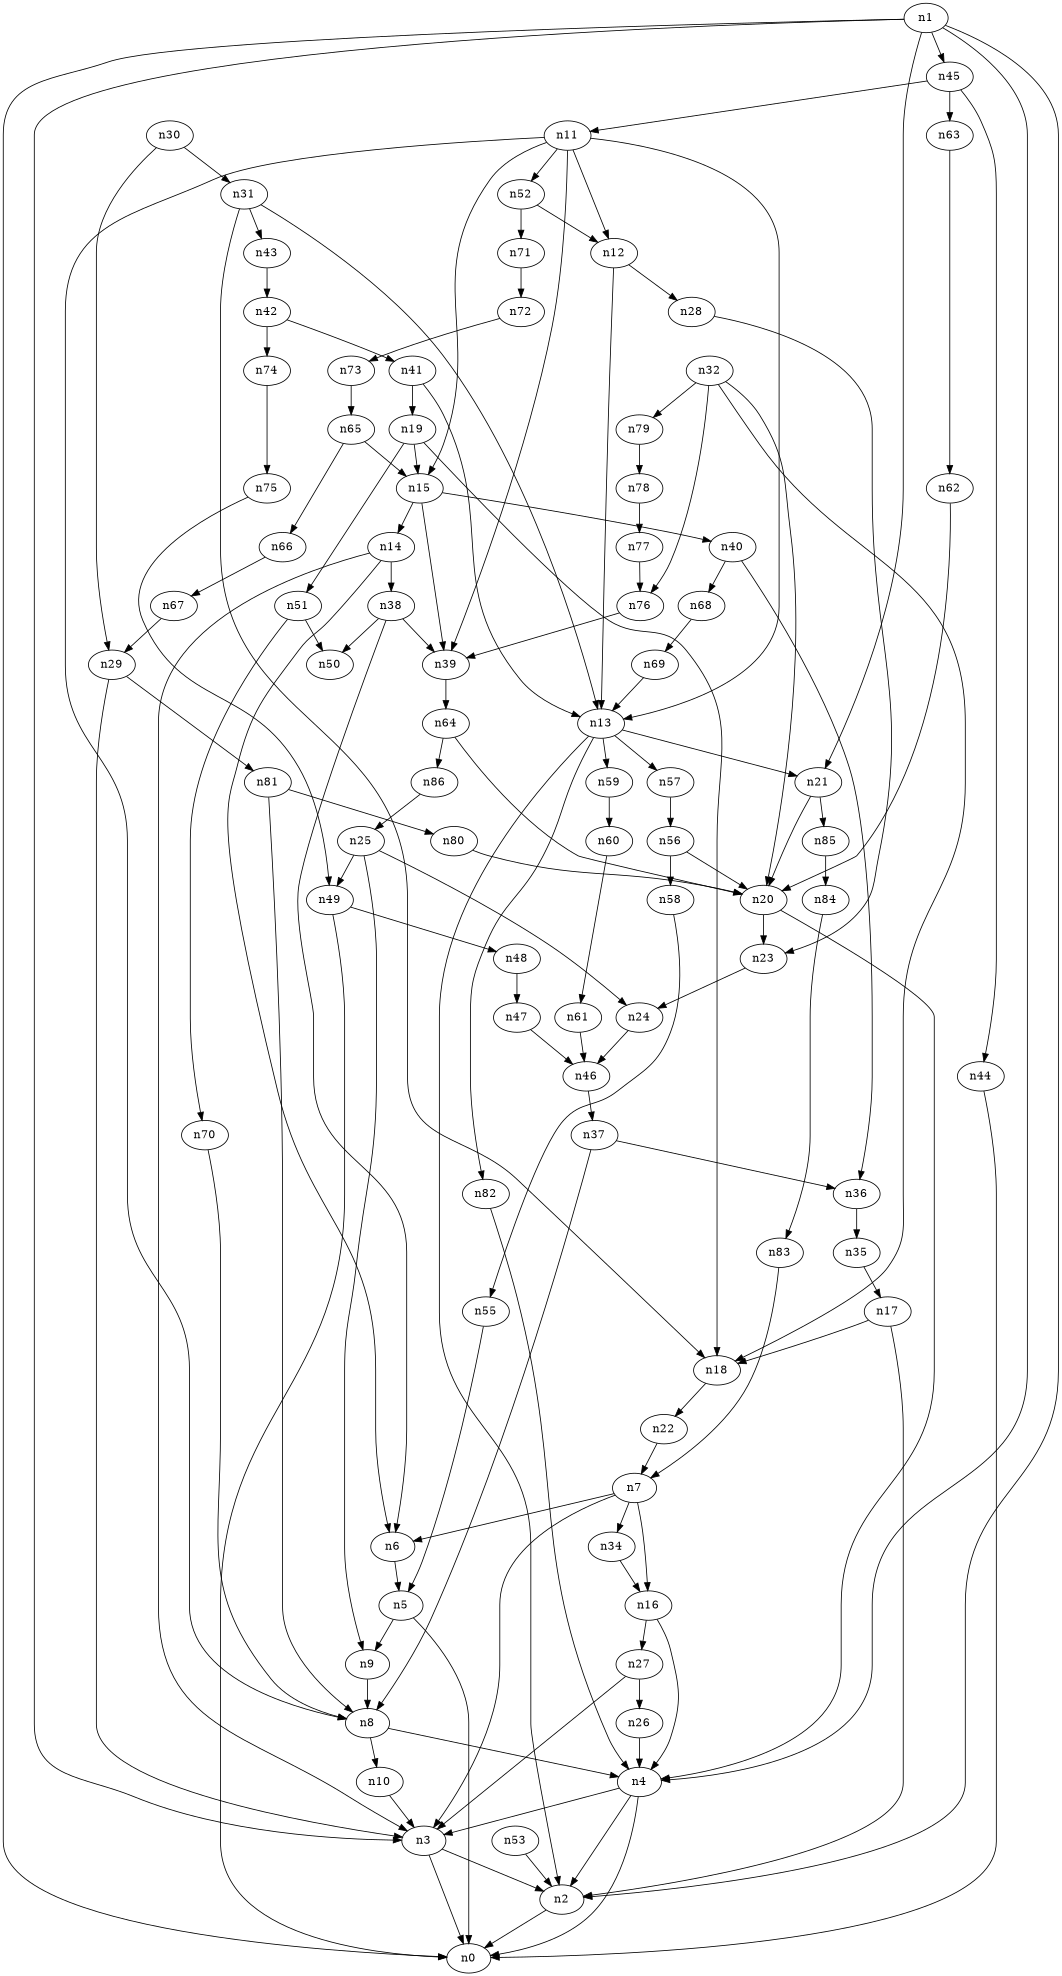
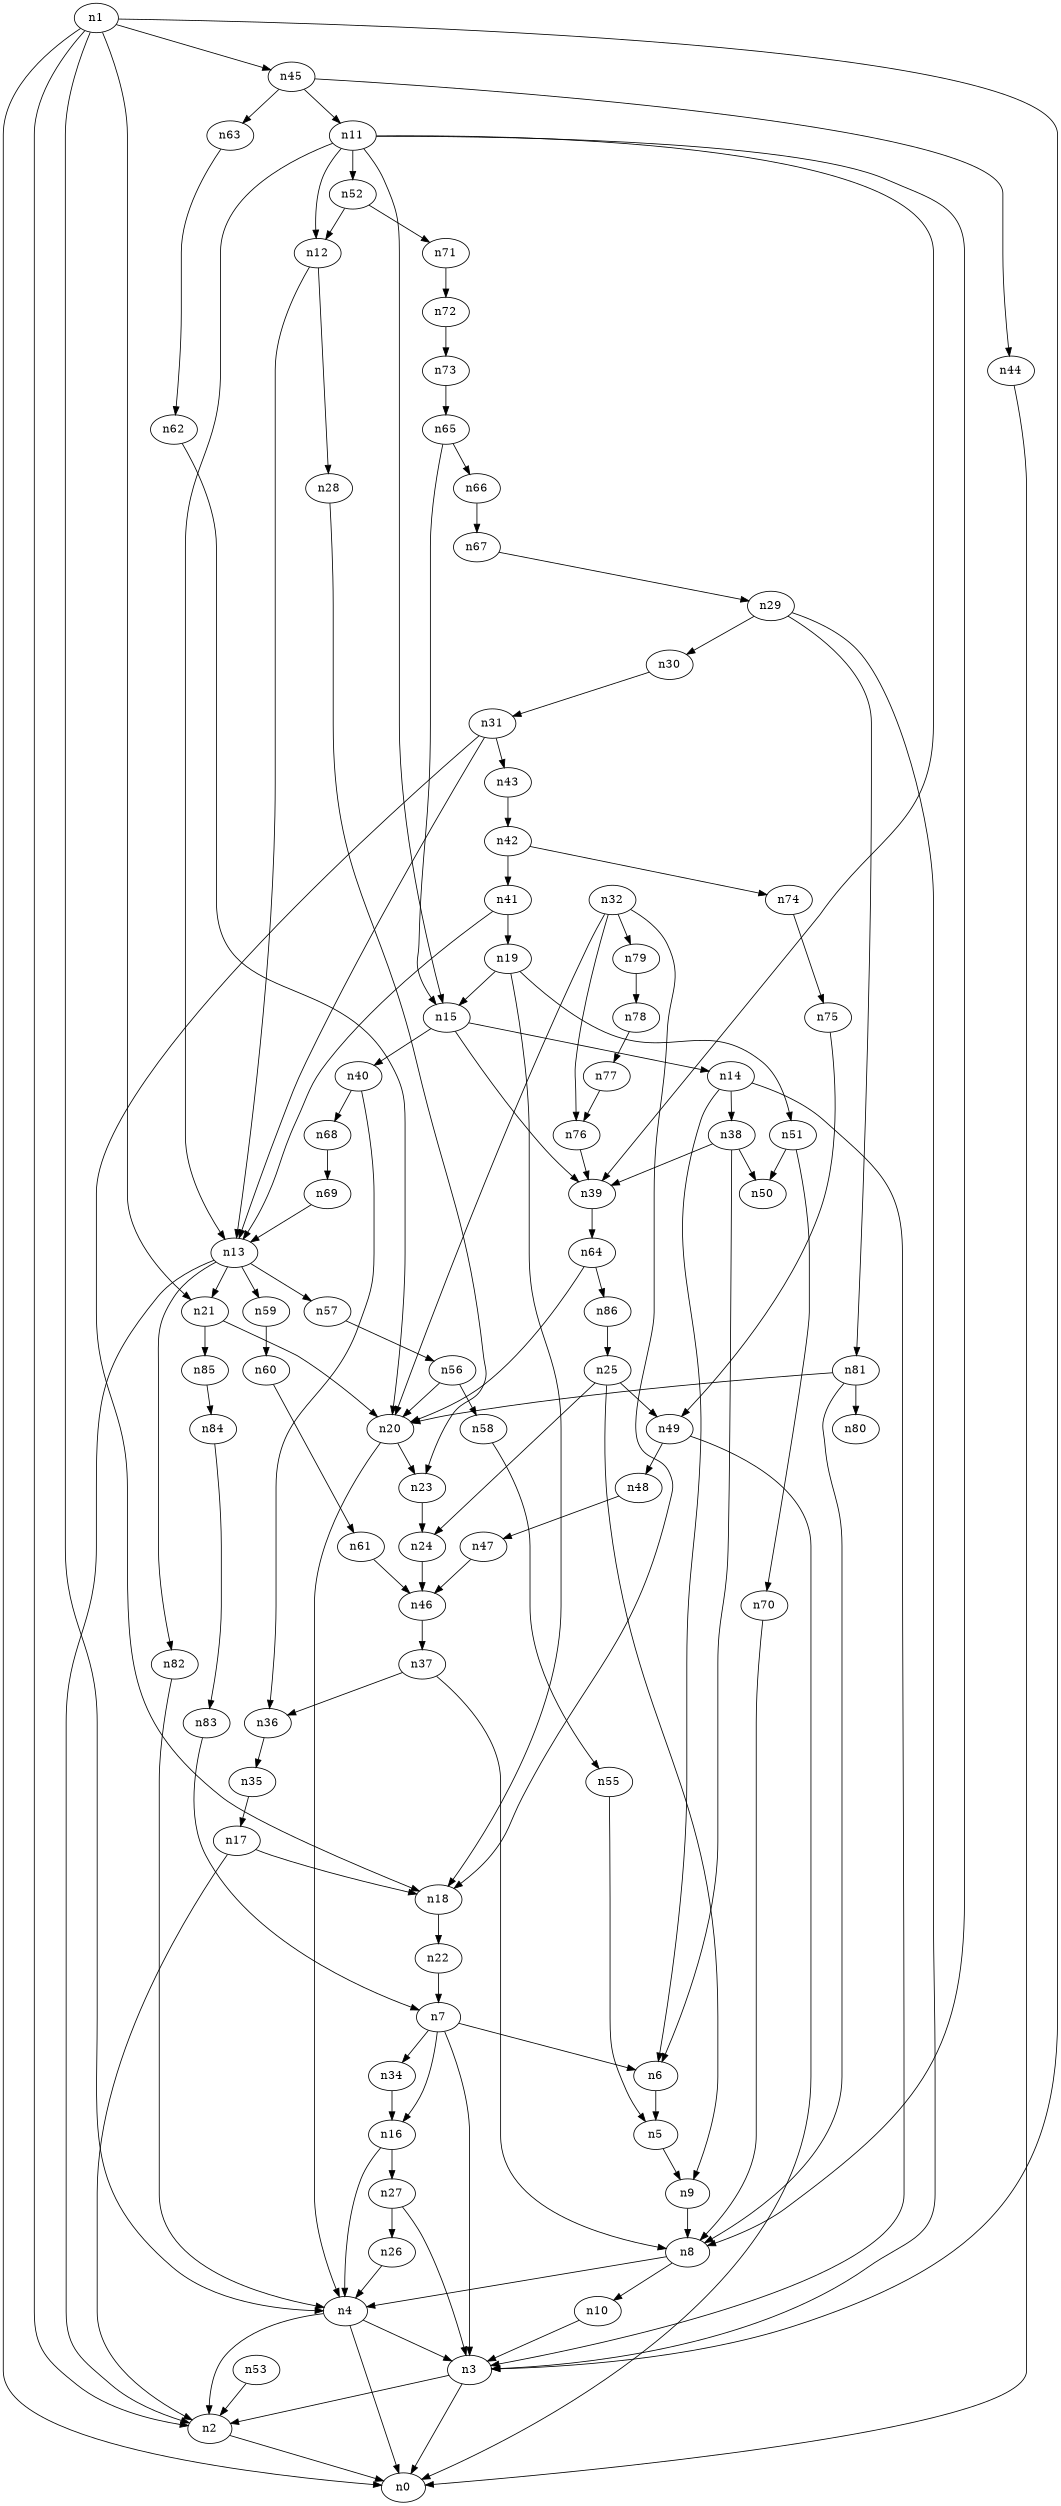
(96, 386) -> (724, 633)
(596, 873) -> (615, 1393)
(469, 1760) -> none
